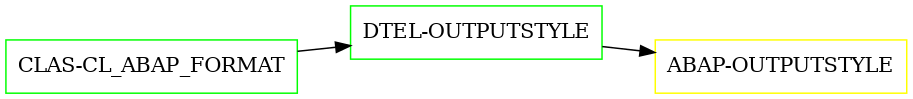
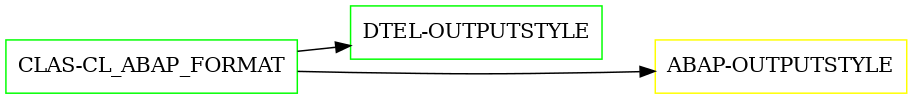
(621, 49) -> (469, 74)
